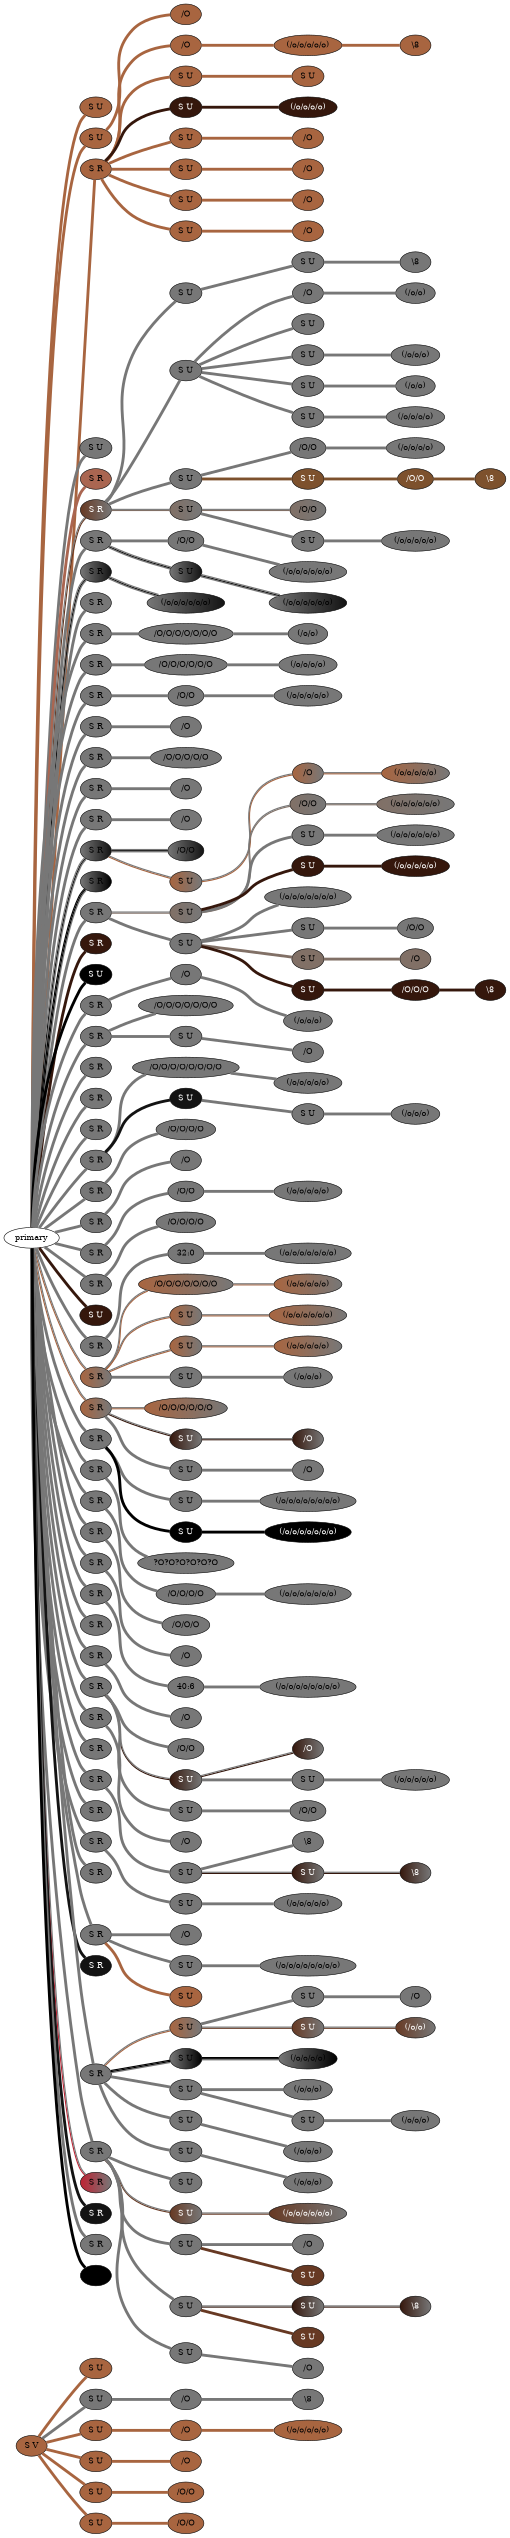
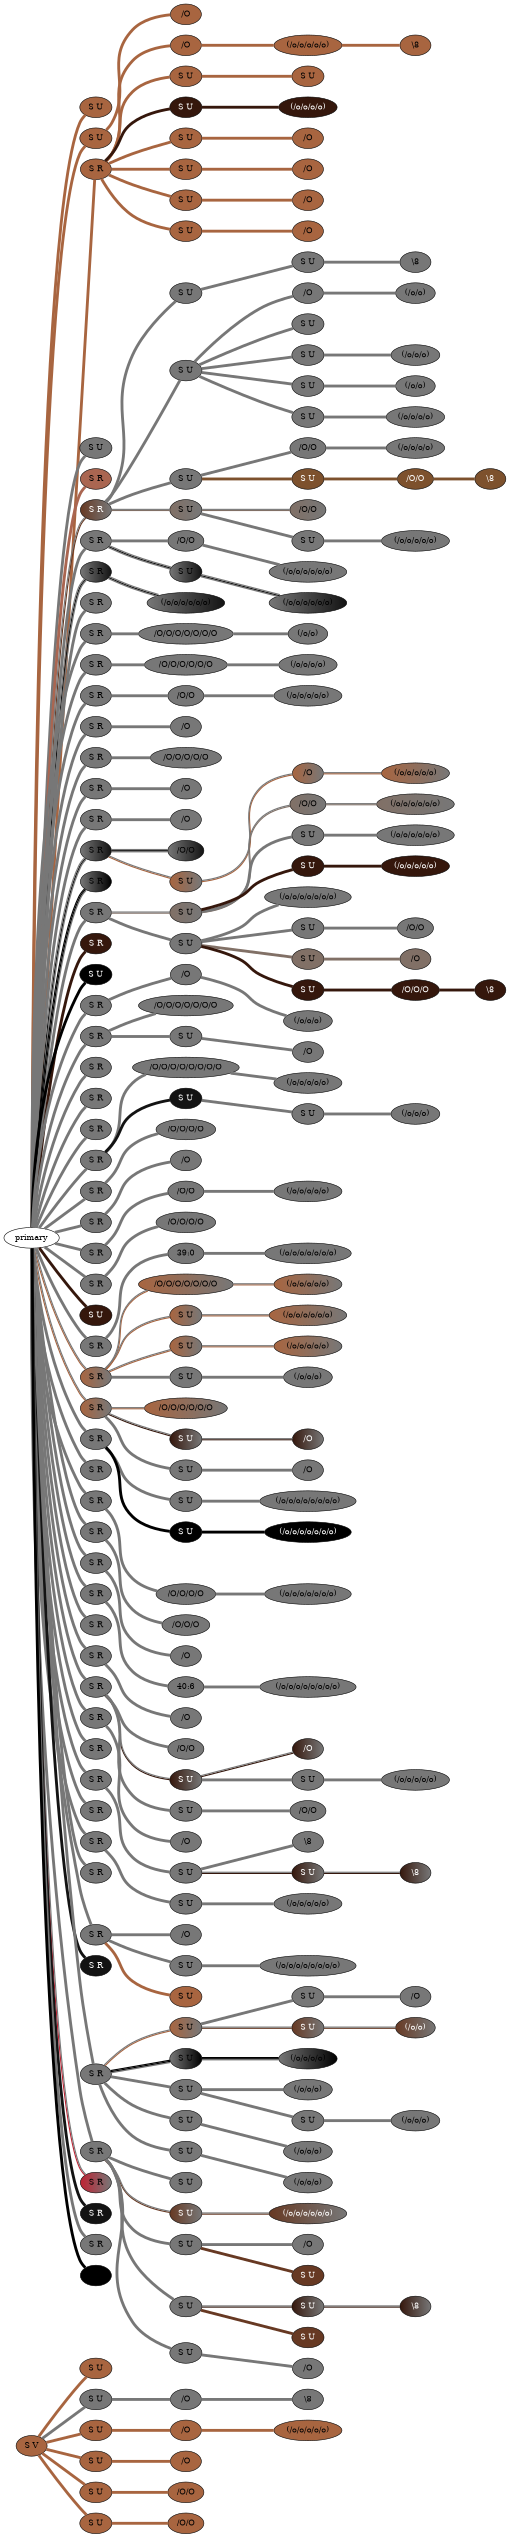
(186, 1253) -> (186, 1253)
(186, 1563) -> none
